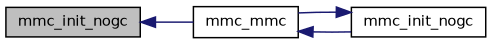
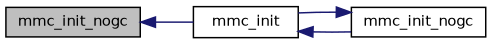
(246, 22) -> (246, 22)
